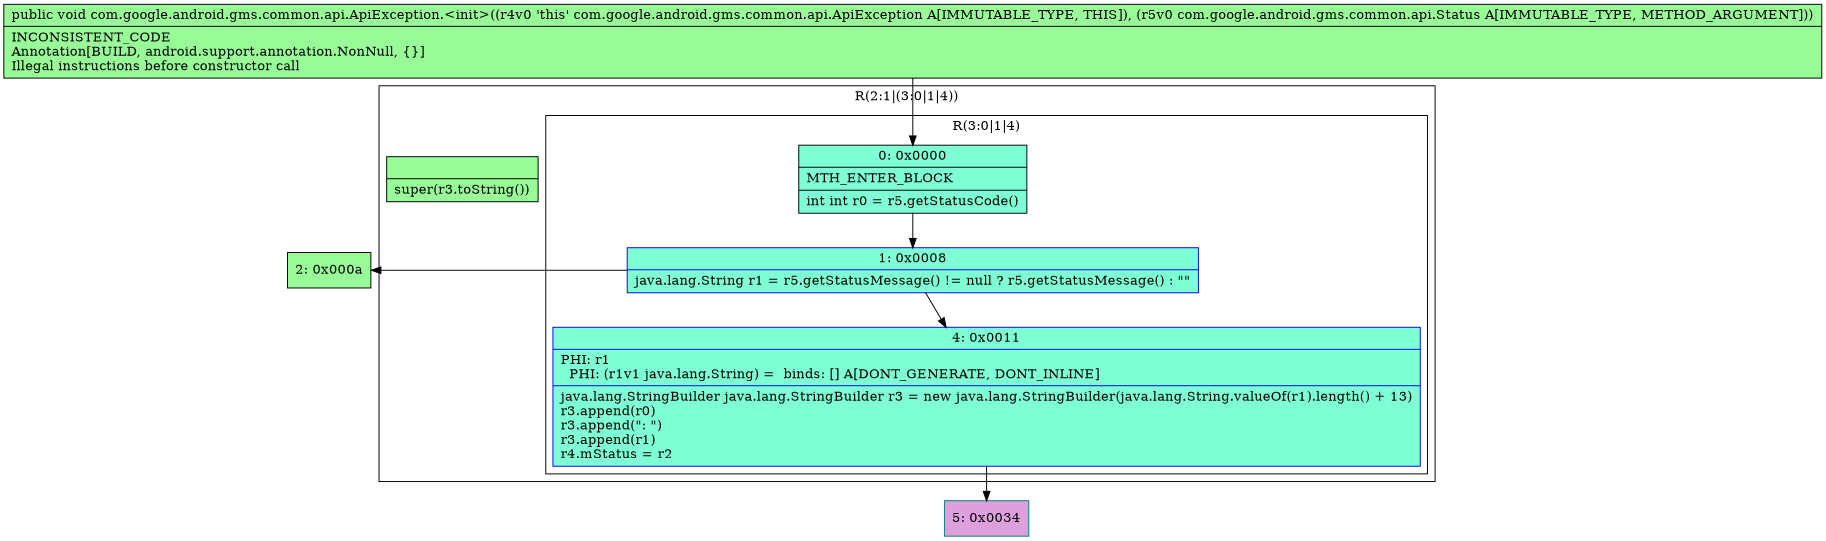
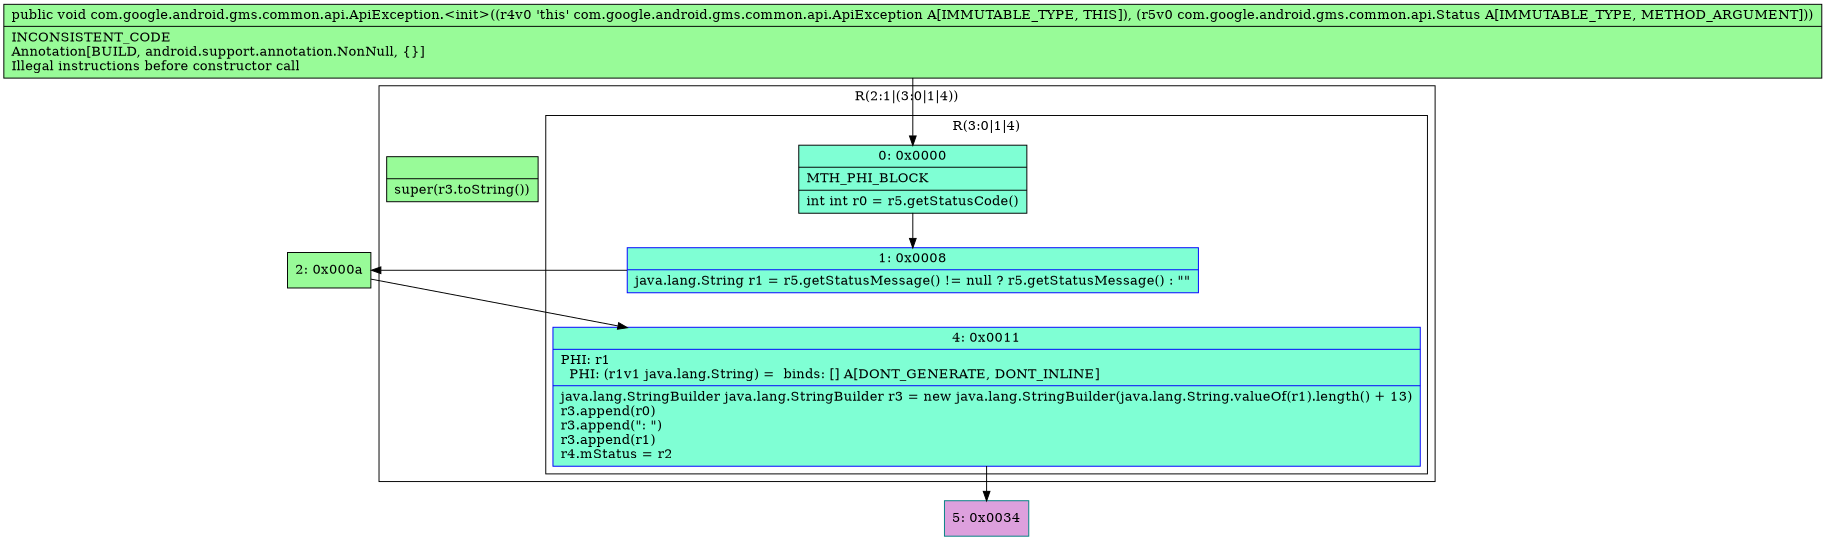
(880, 178) -> (868, 178)
(933, 306) -> (494, 303)
